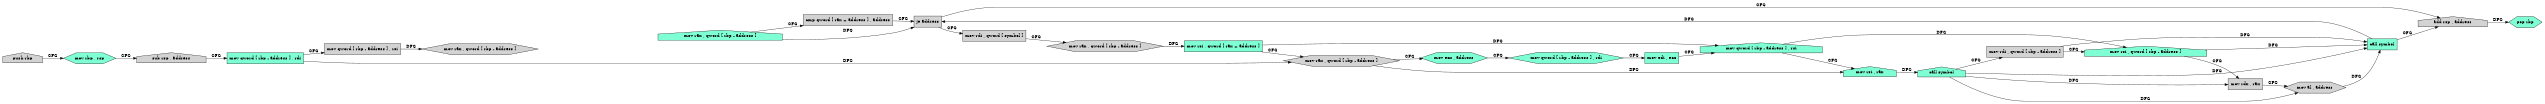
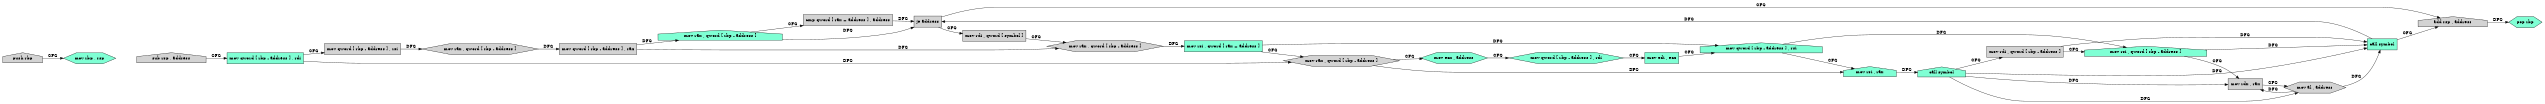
(903, 19) -> (903, 19)
none -> (598, 49)
(125, 58) -> none
none -> (2279, 92)
